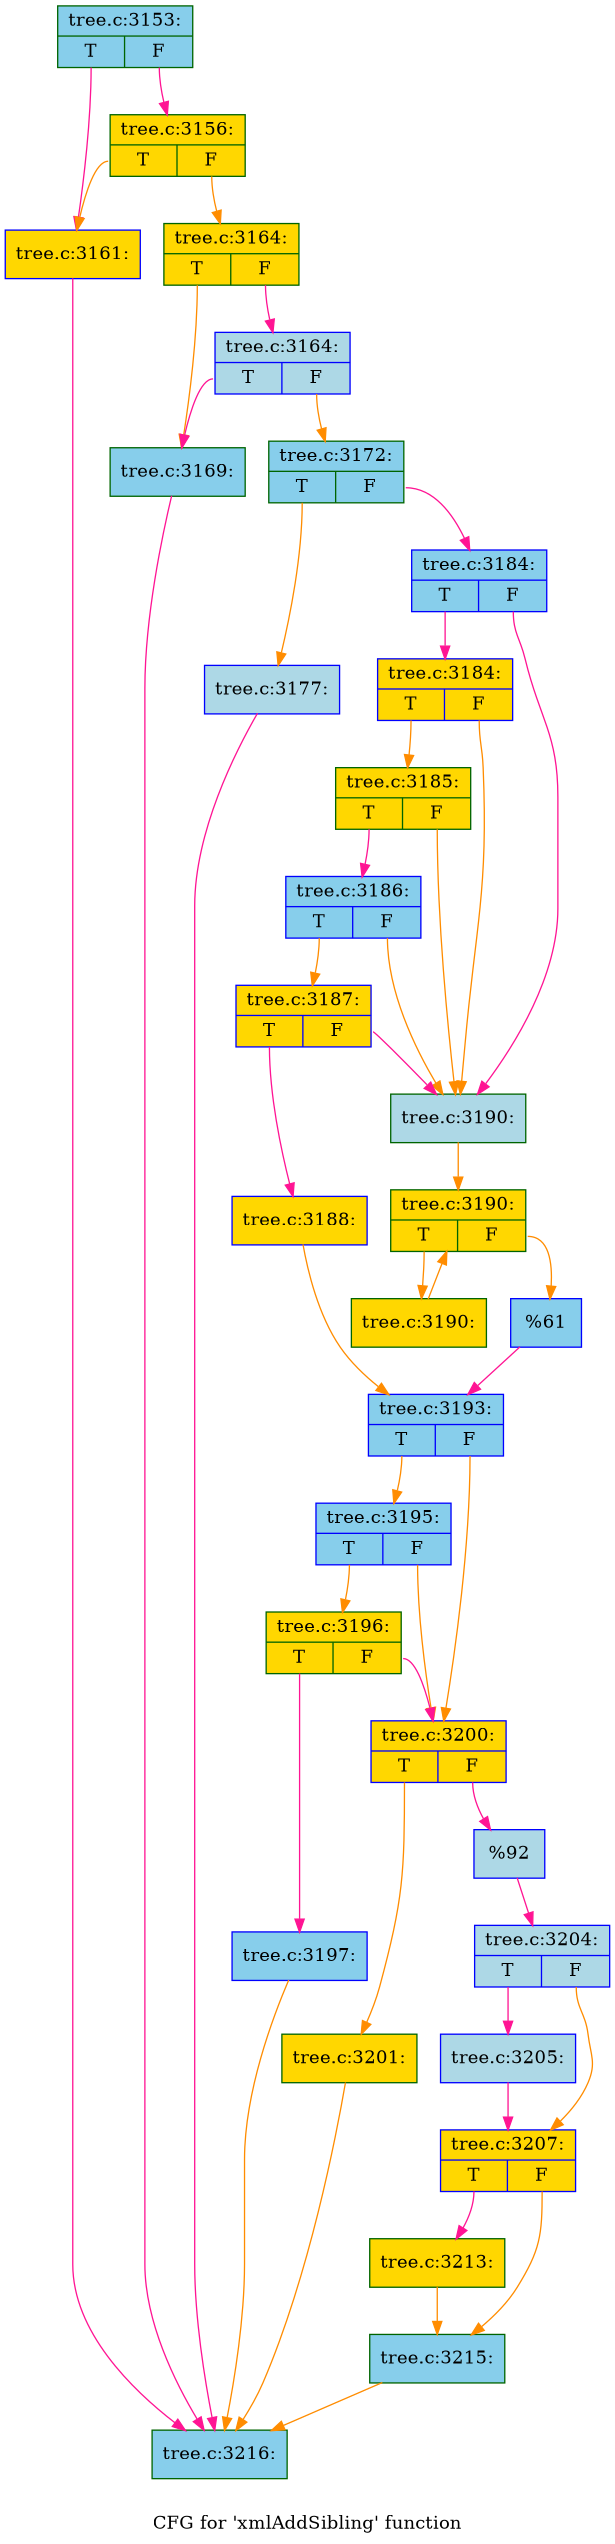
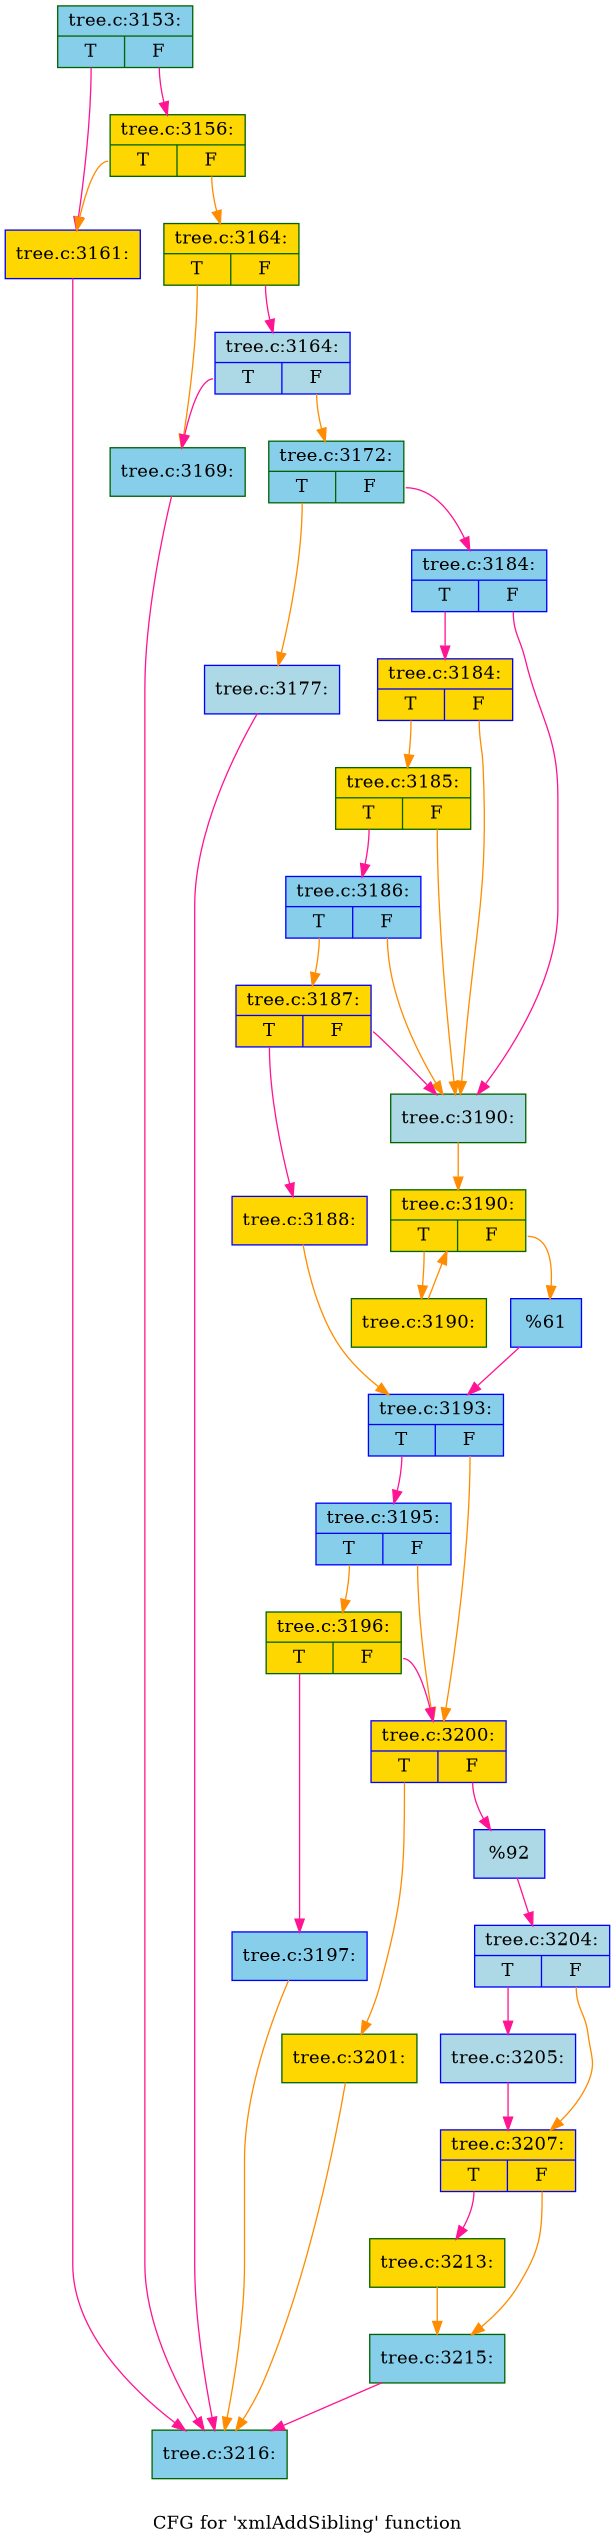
(401, 1473) -> (401, 1473)
(333, 2404) -> (333, 2404)
